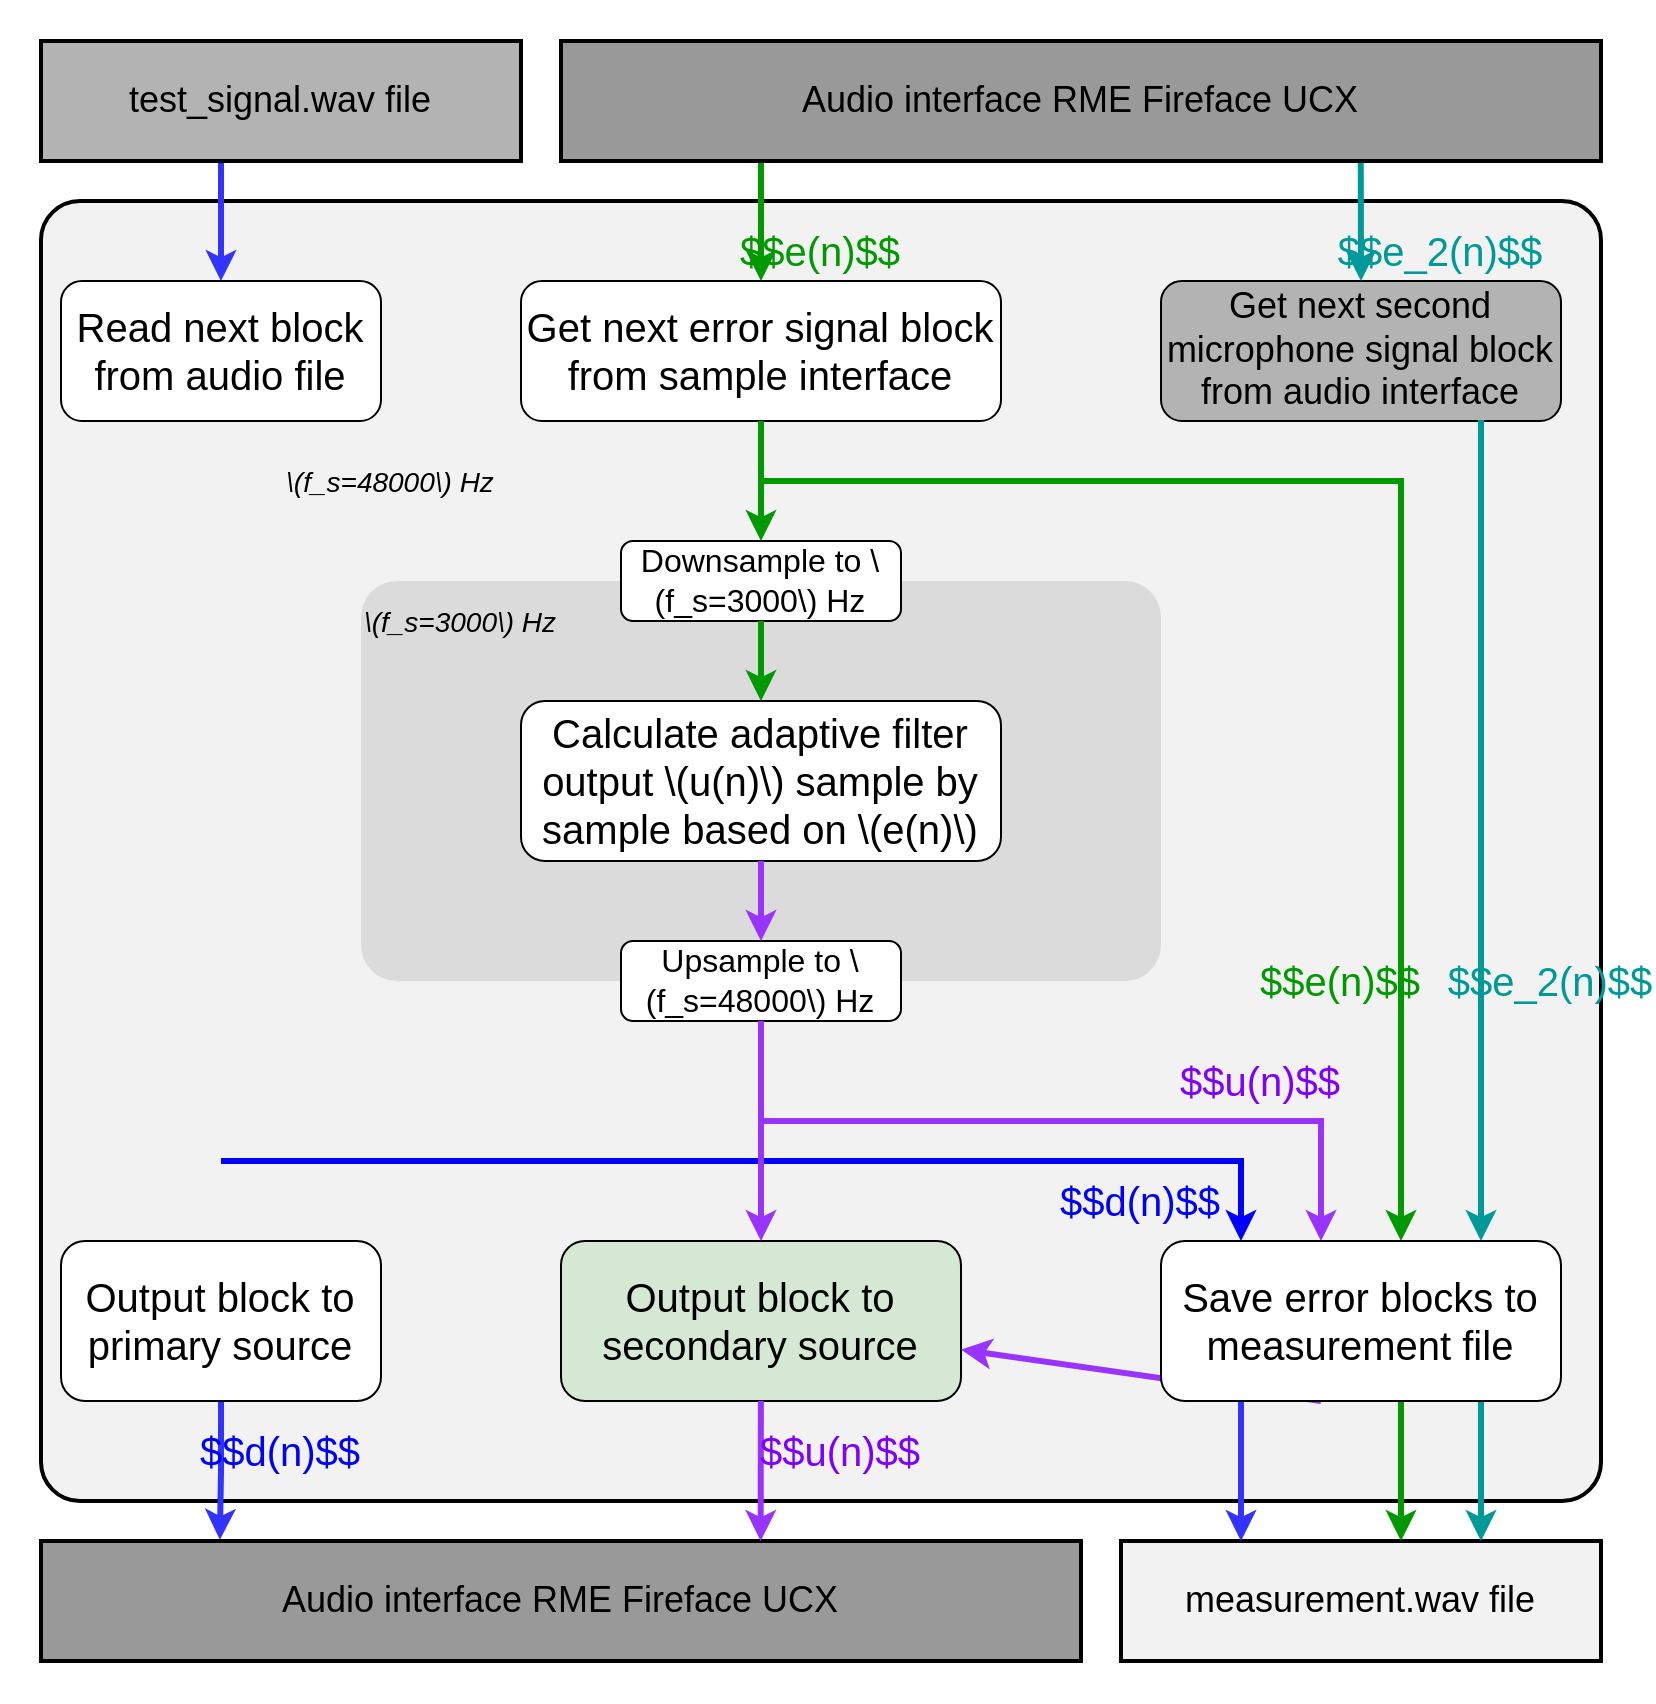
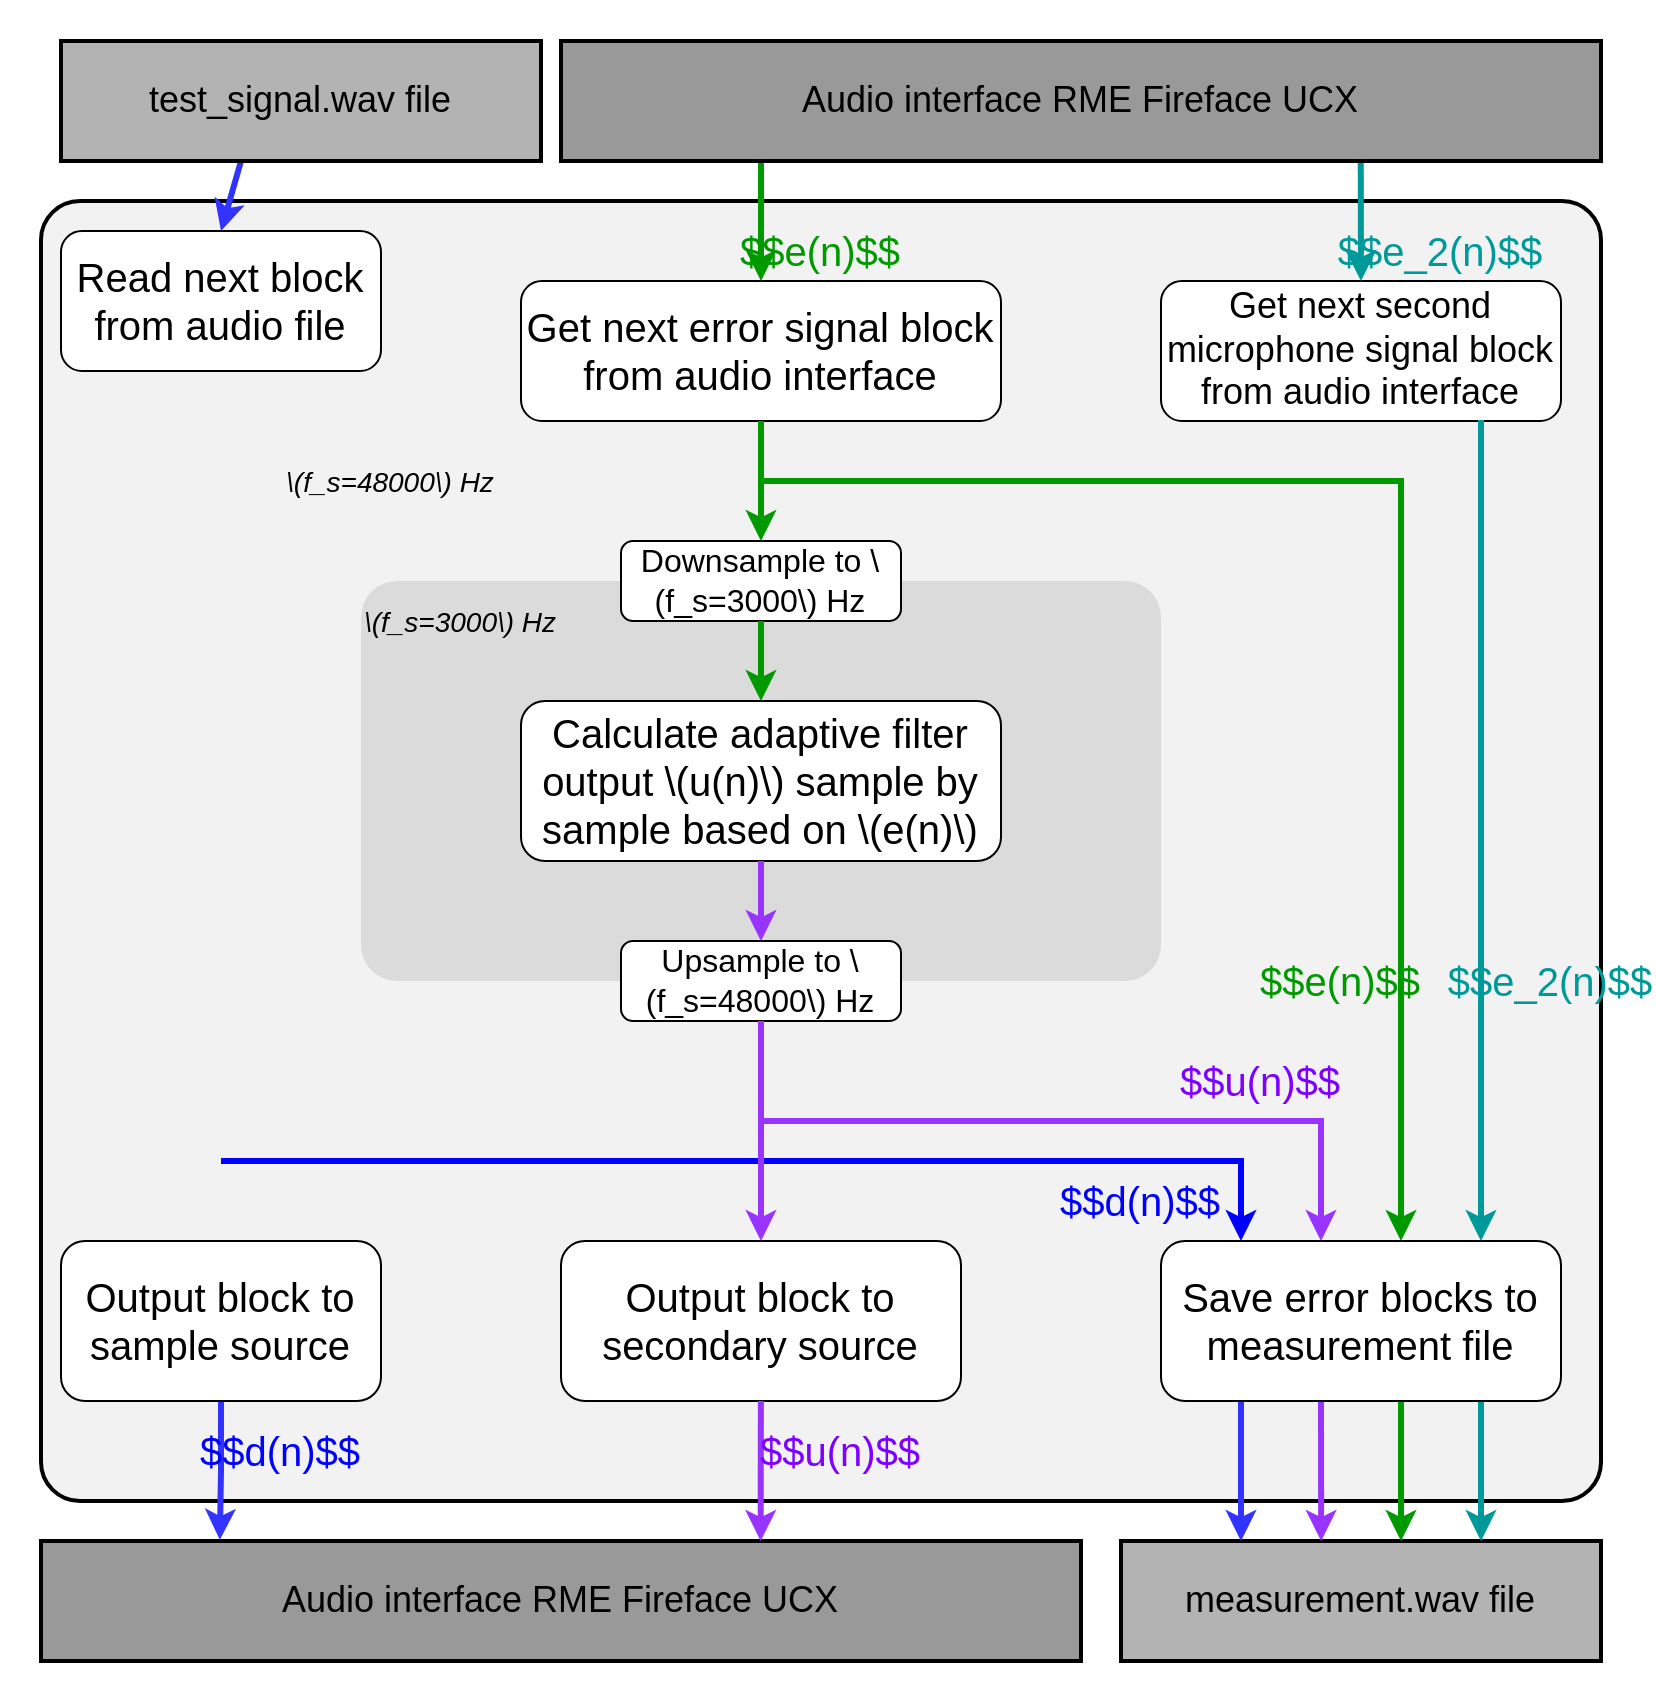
(281, 101) -> (301, 101)
(221, 351) -> (221, 301)
(761, 351) -> (761, 351)
(1361, 351) -> (1361, 351)
(221, 1321) -> (221, 1321)
(761, 1321) -> (761, 1321)
(1071, 1365) -> (1321, 1460)
(1361, 1601) -> (1361, 1601)
